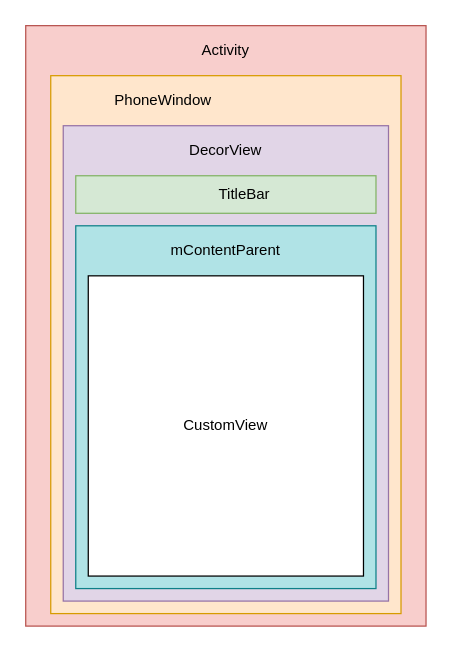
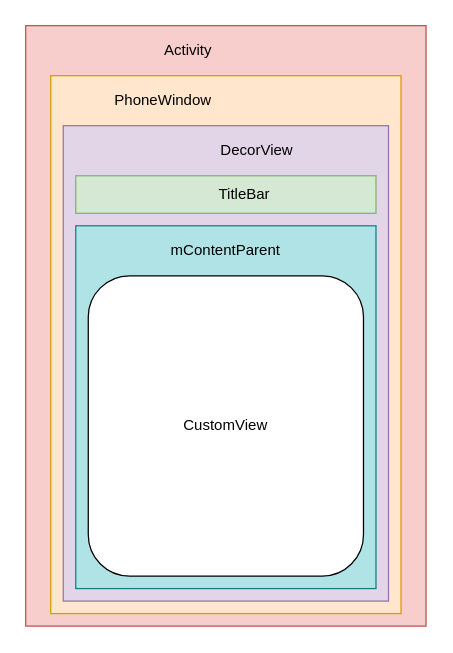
(226, 51) -> (188, 51)
(226, 151) -> (257, 151)
(226, 426) -> (226, 426)
